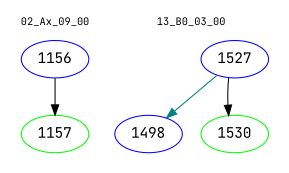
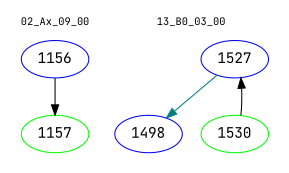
(228, 91) -> (242, 102)
